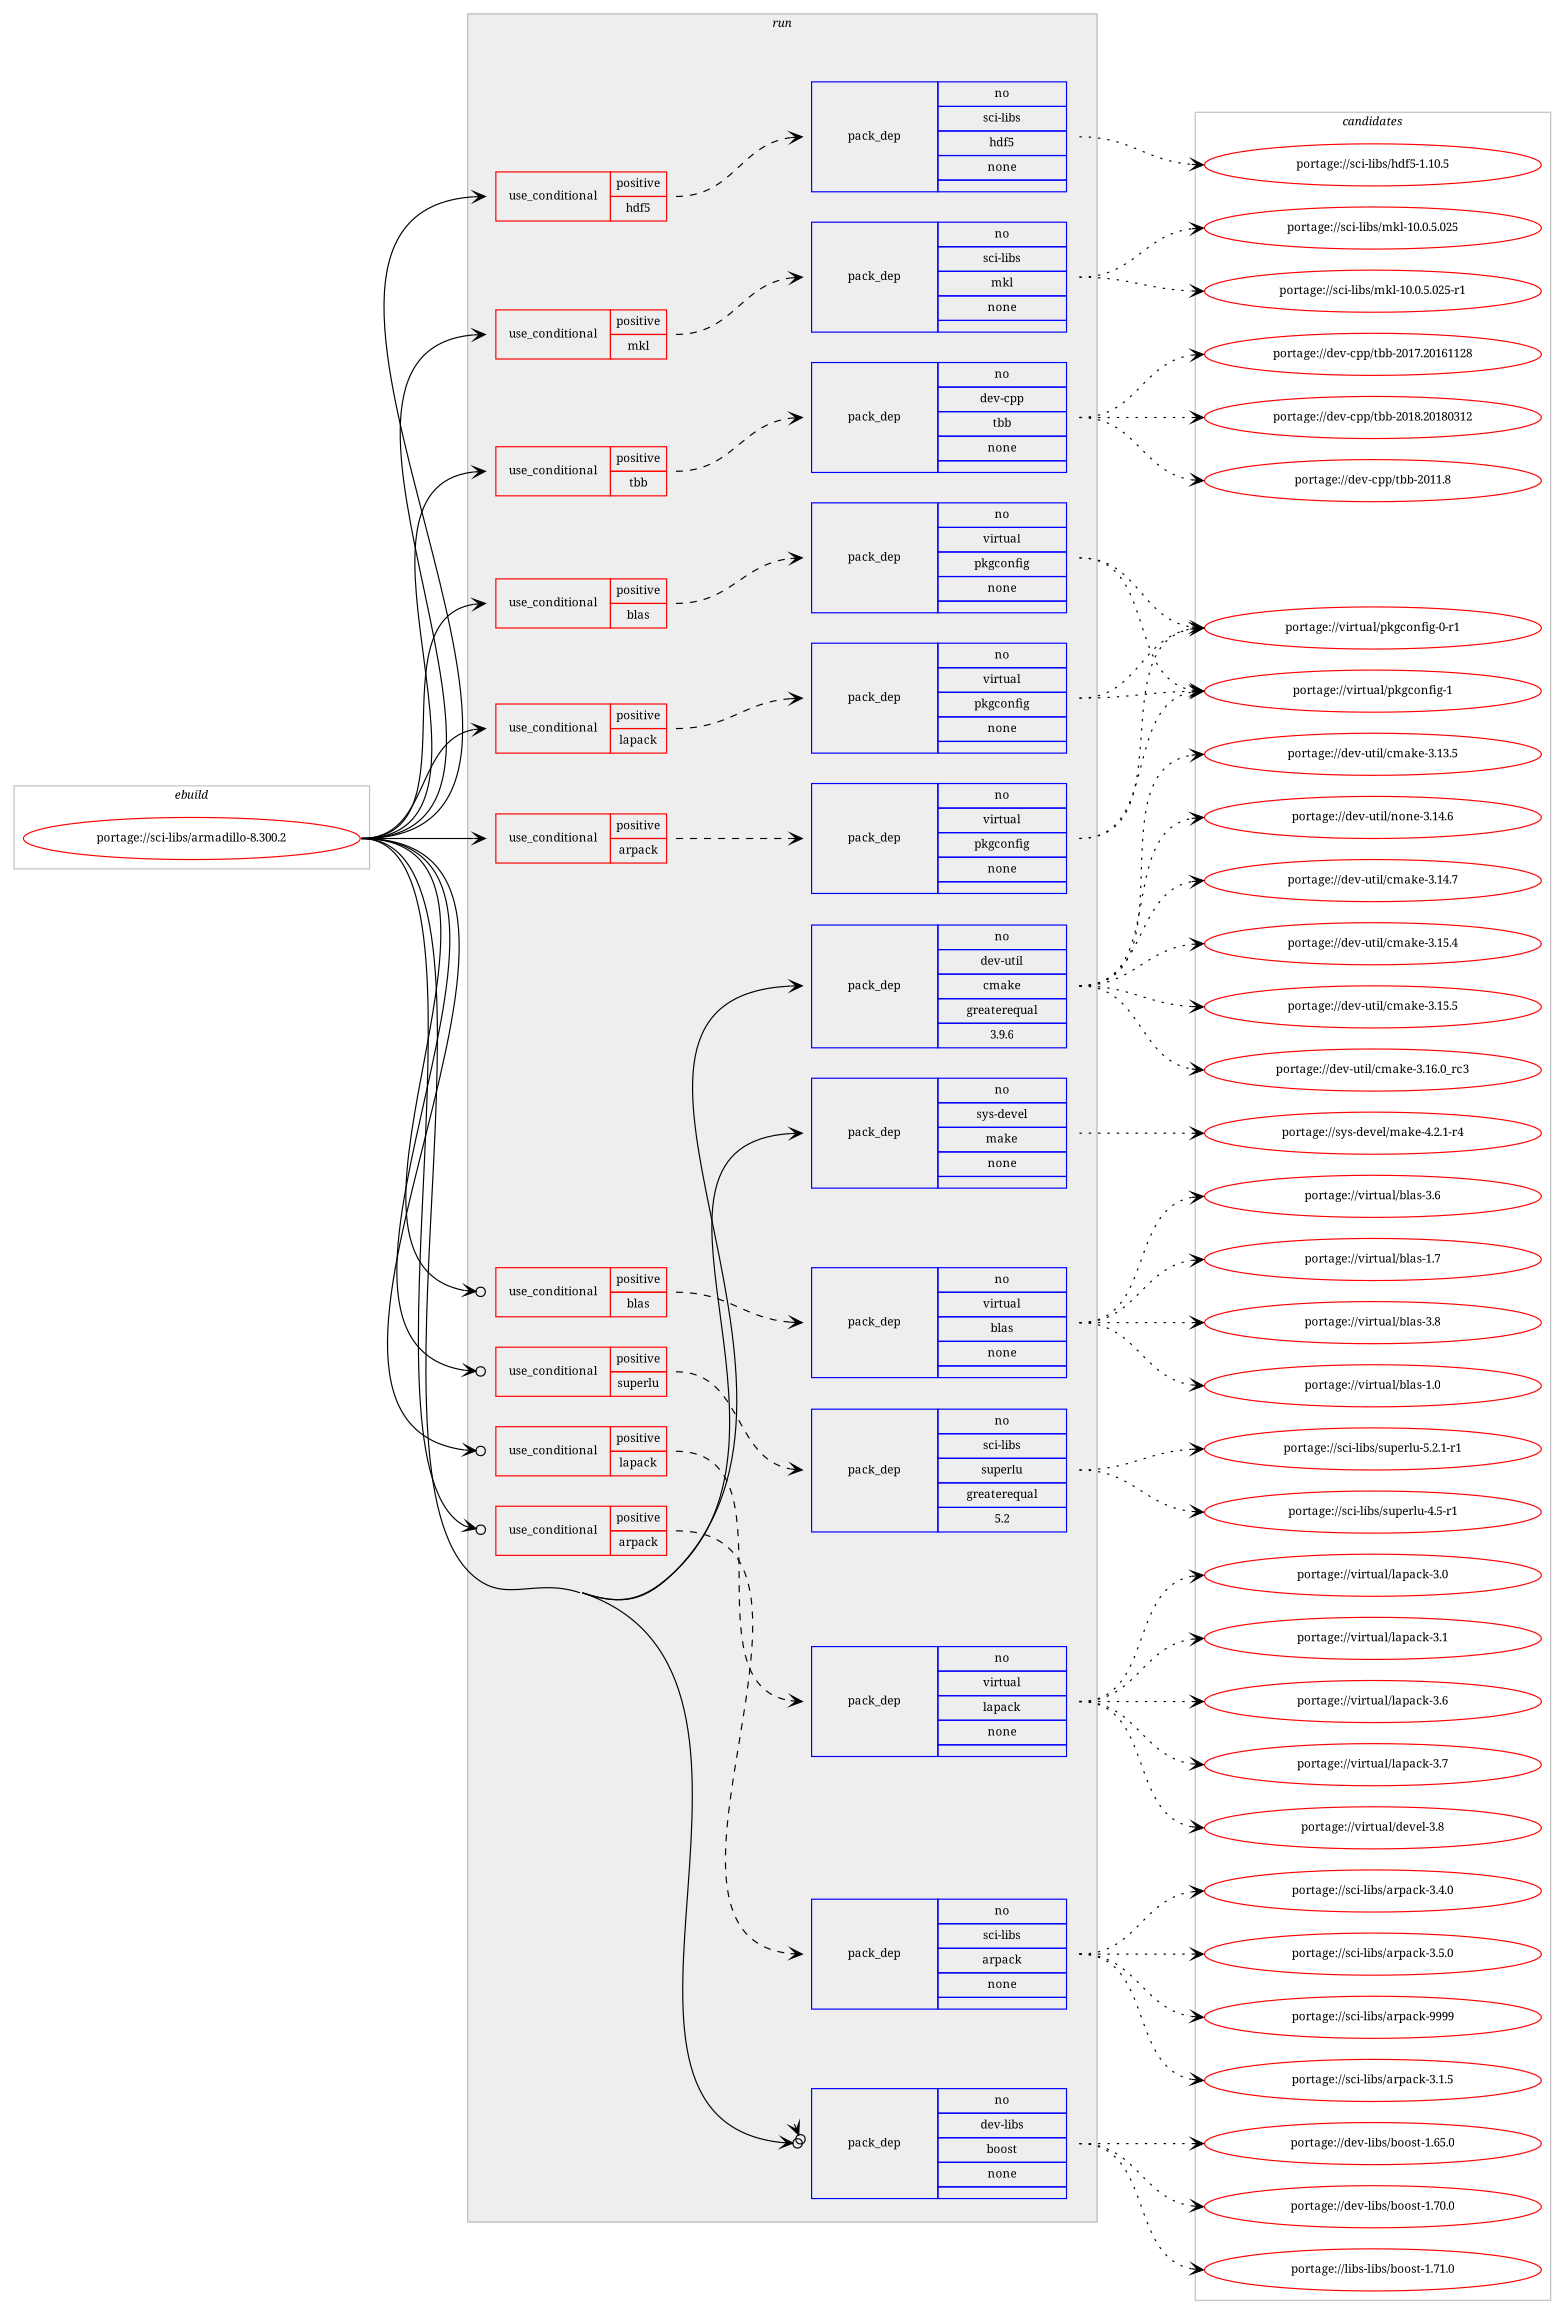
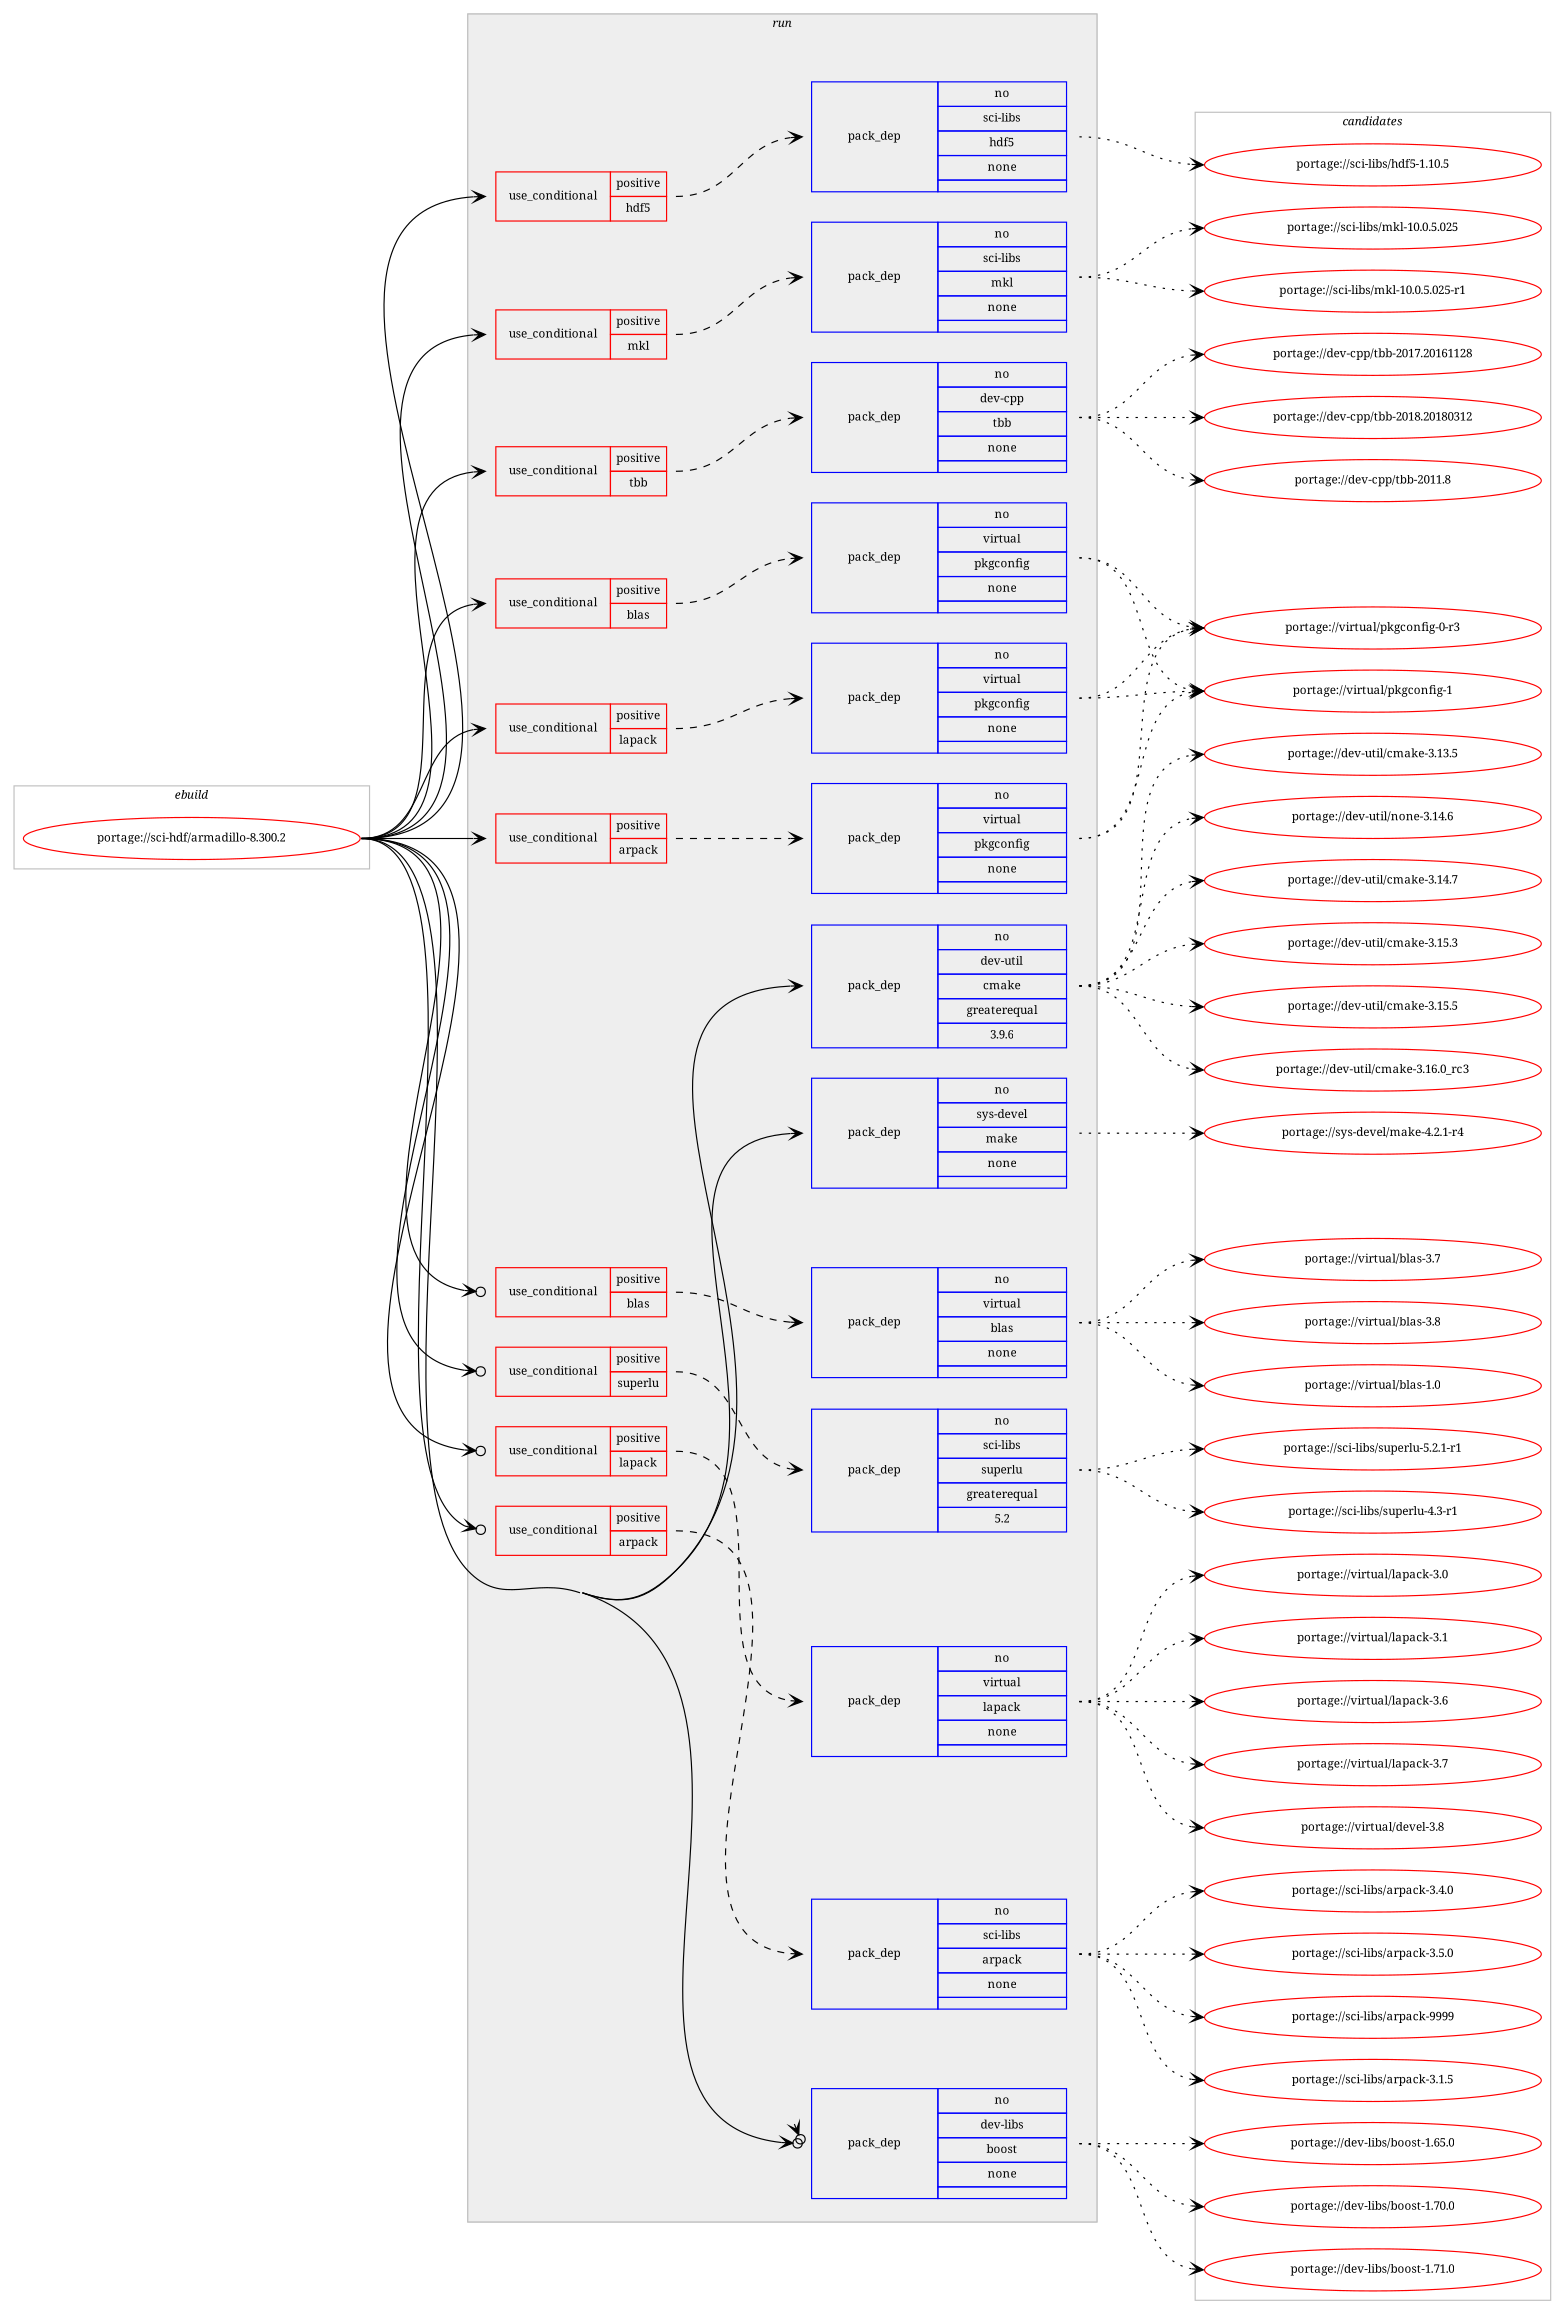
(1373, 628) -> (1373, 628)
(192, 838) -> (192, 838)
(1373, 944) -> (1373, 944)
(1373, 1196) -> none
(1373, 1259) -> (1373, 1259)
(1373, 1512) -> (1373, 1512)
(1373, 2270) -> (1373, 2270)
